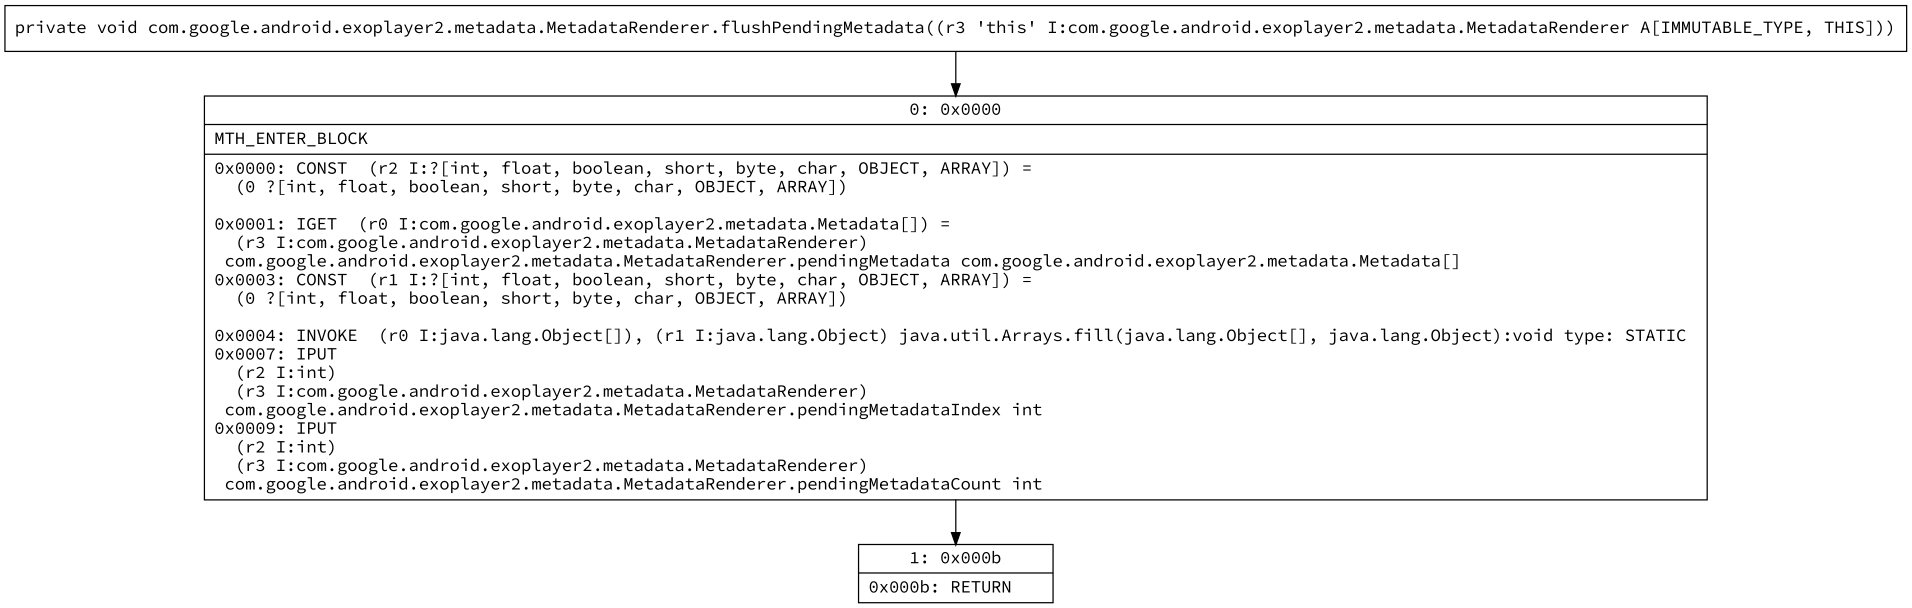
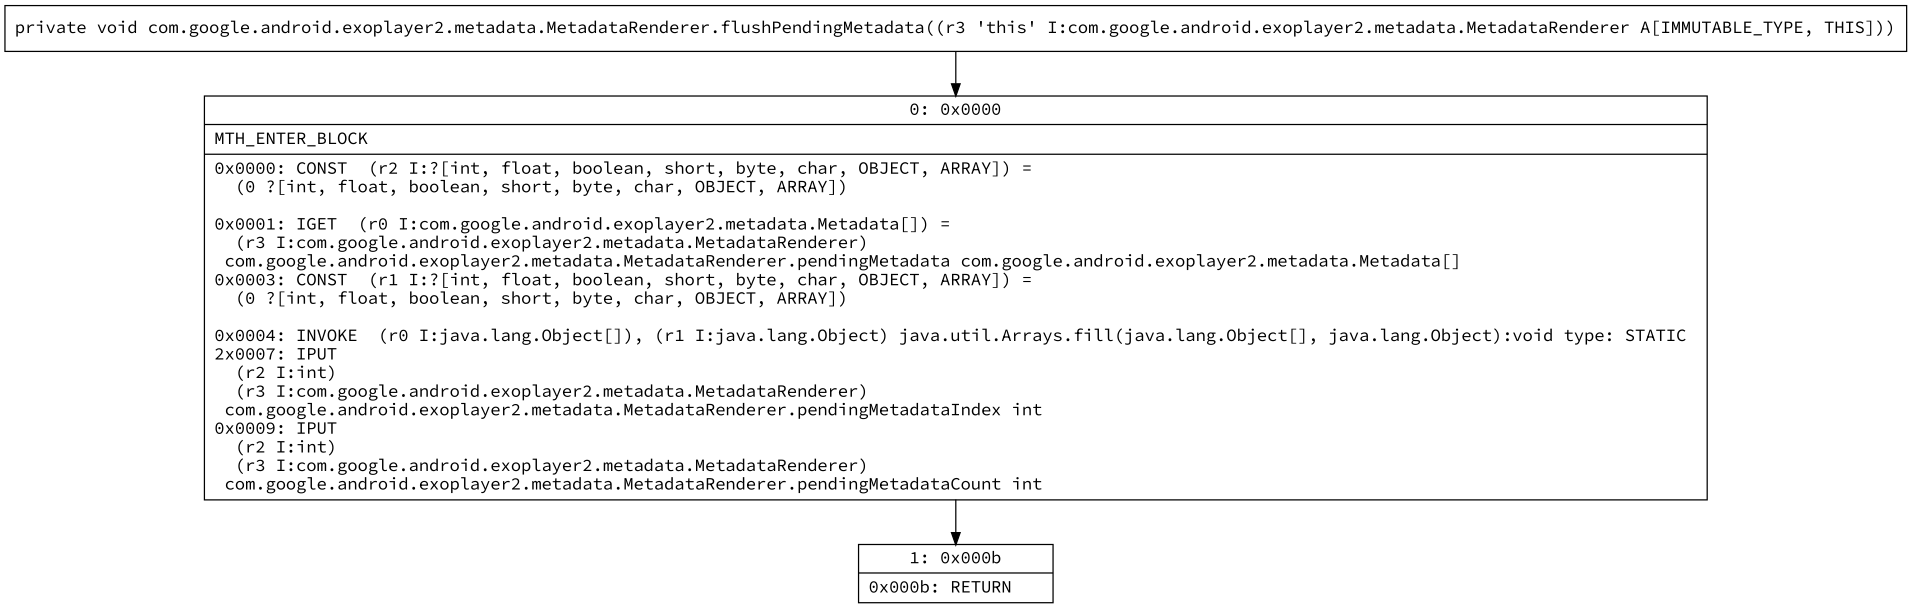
(286, 354) -> (286, 354)
